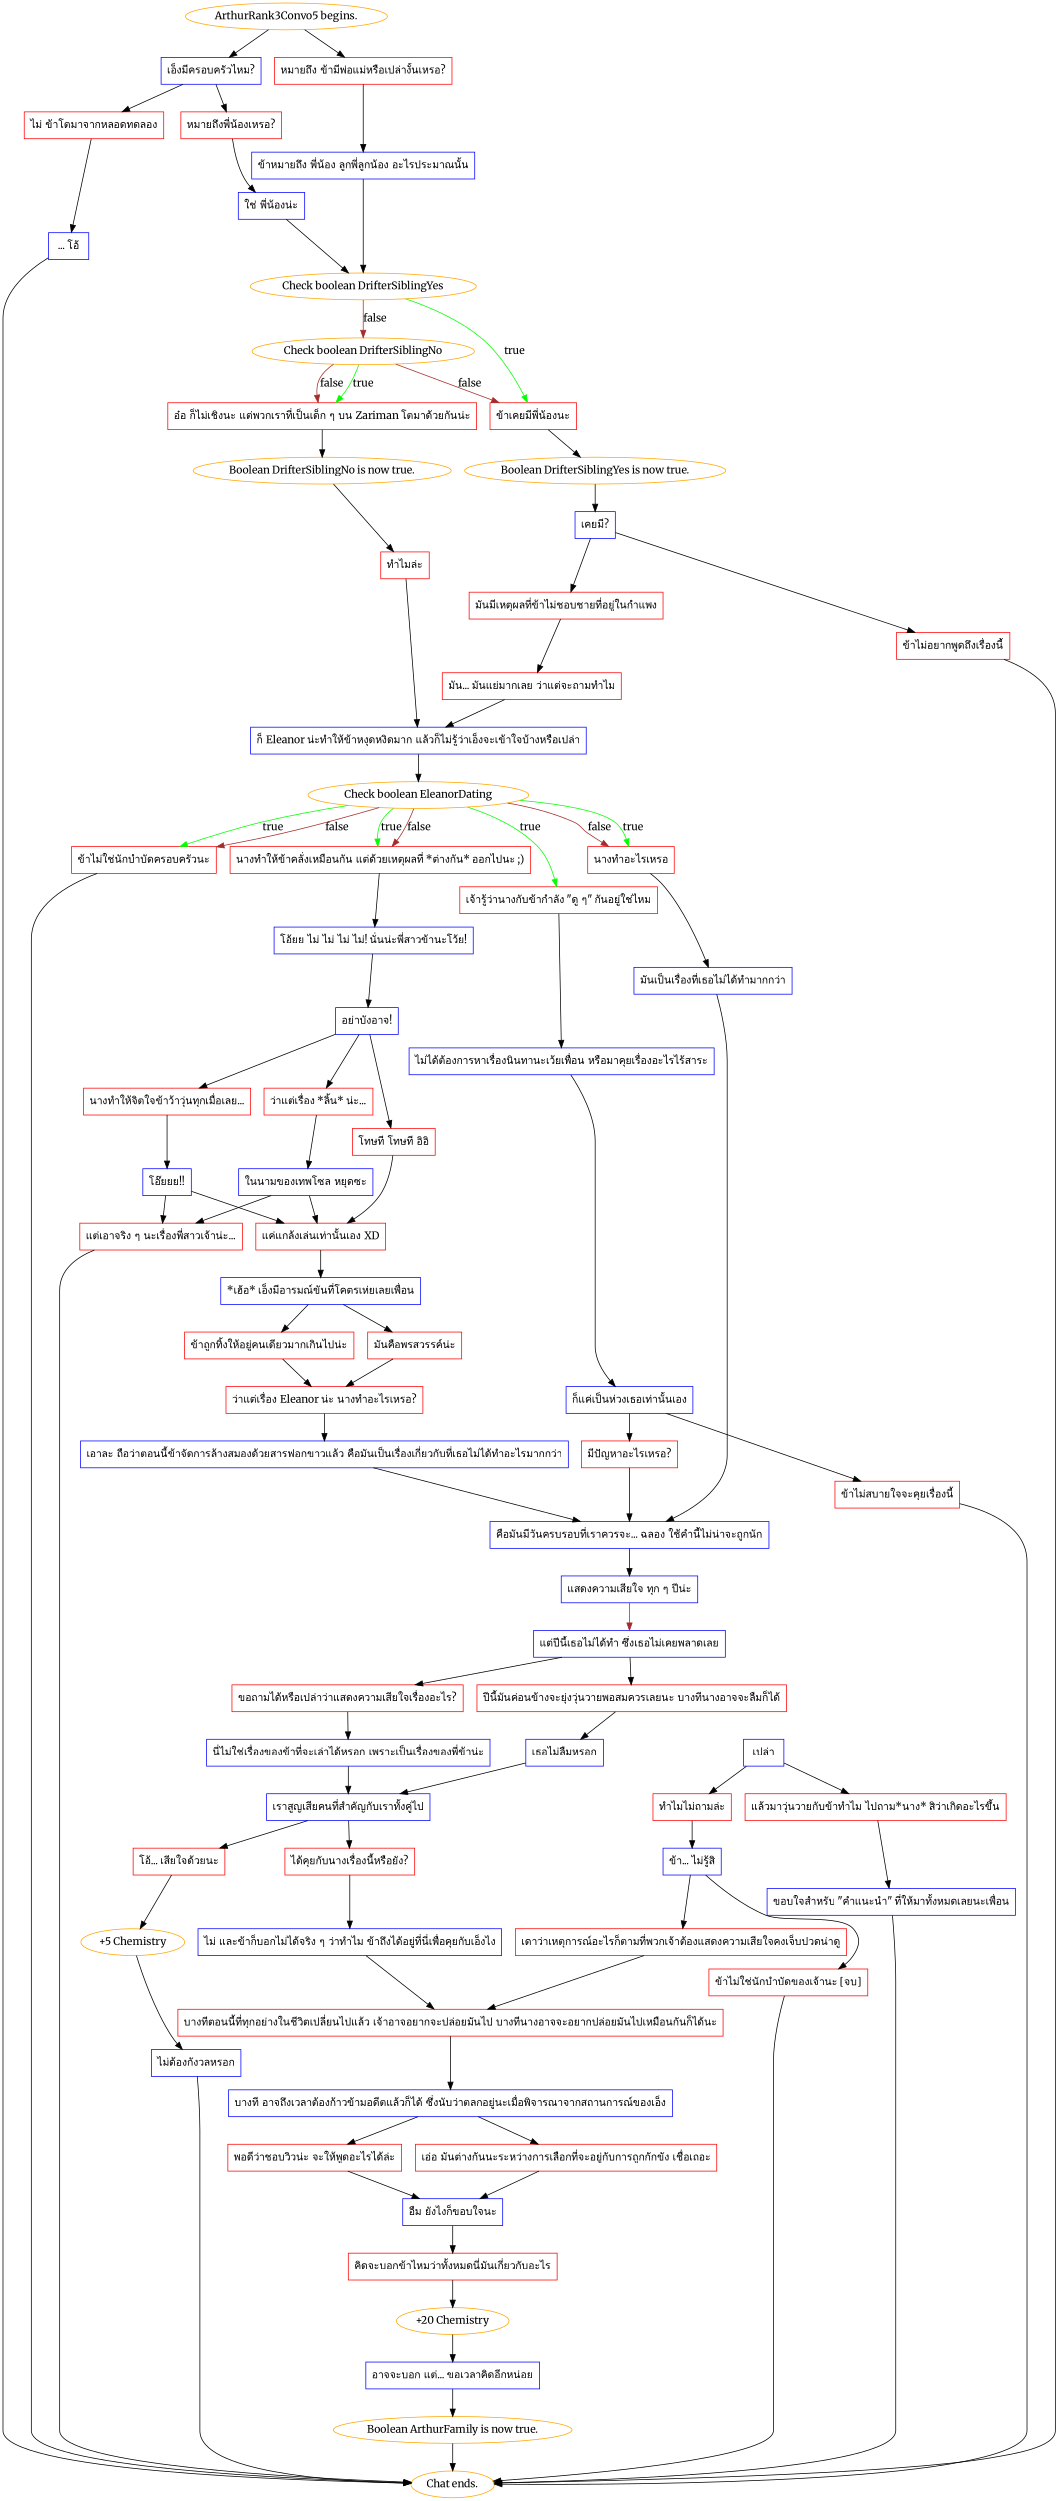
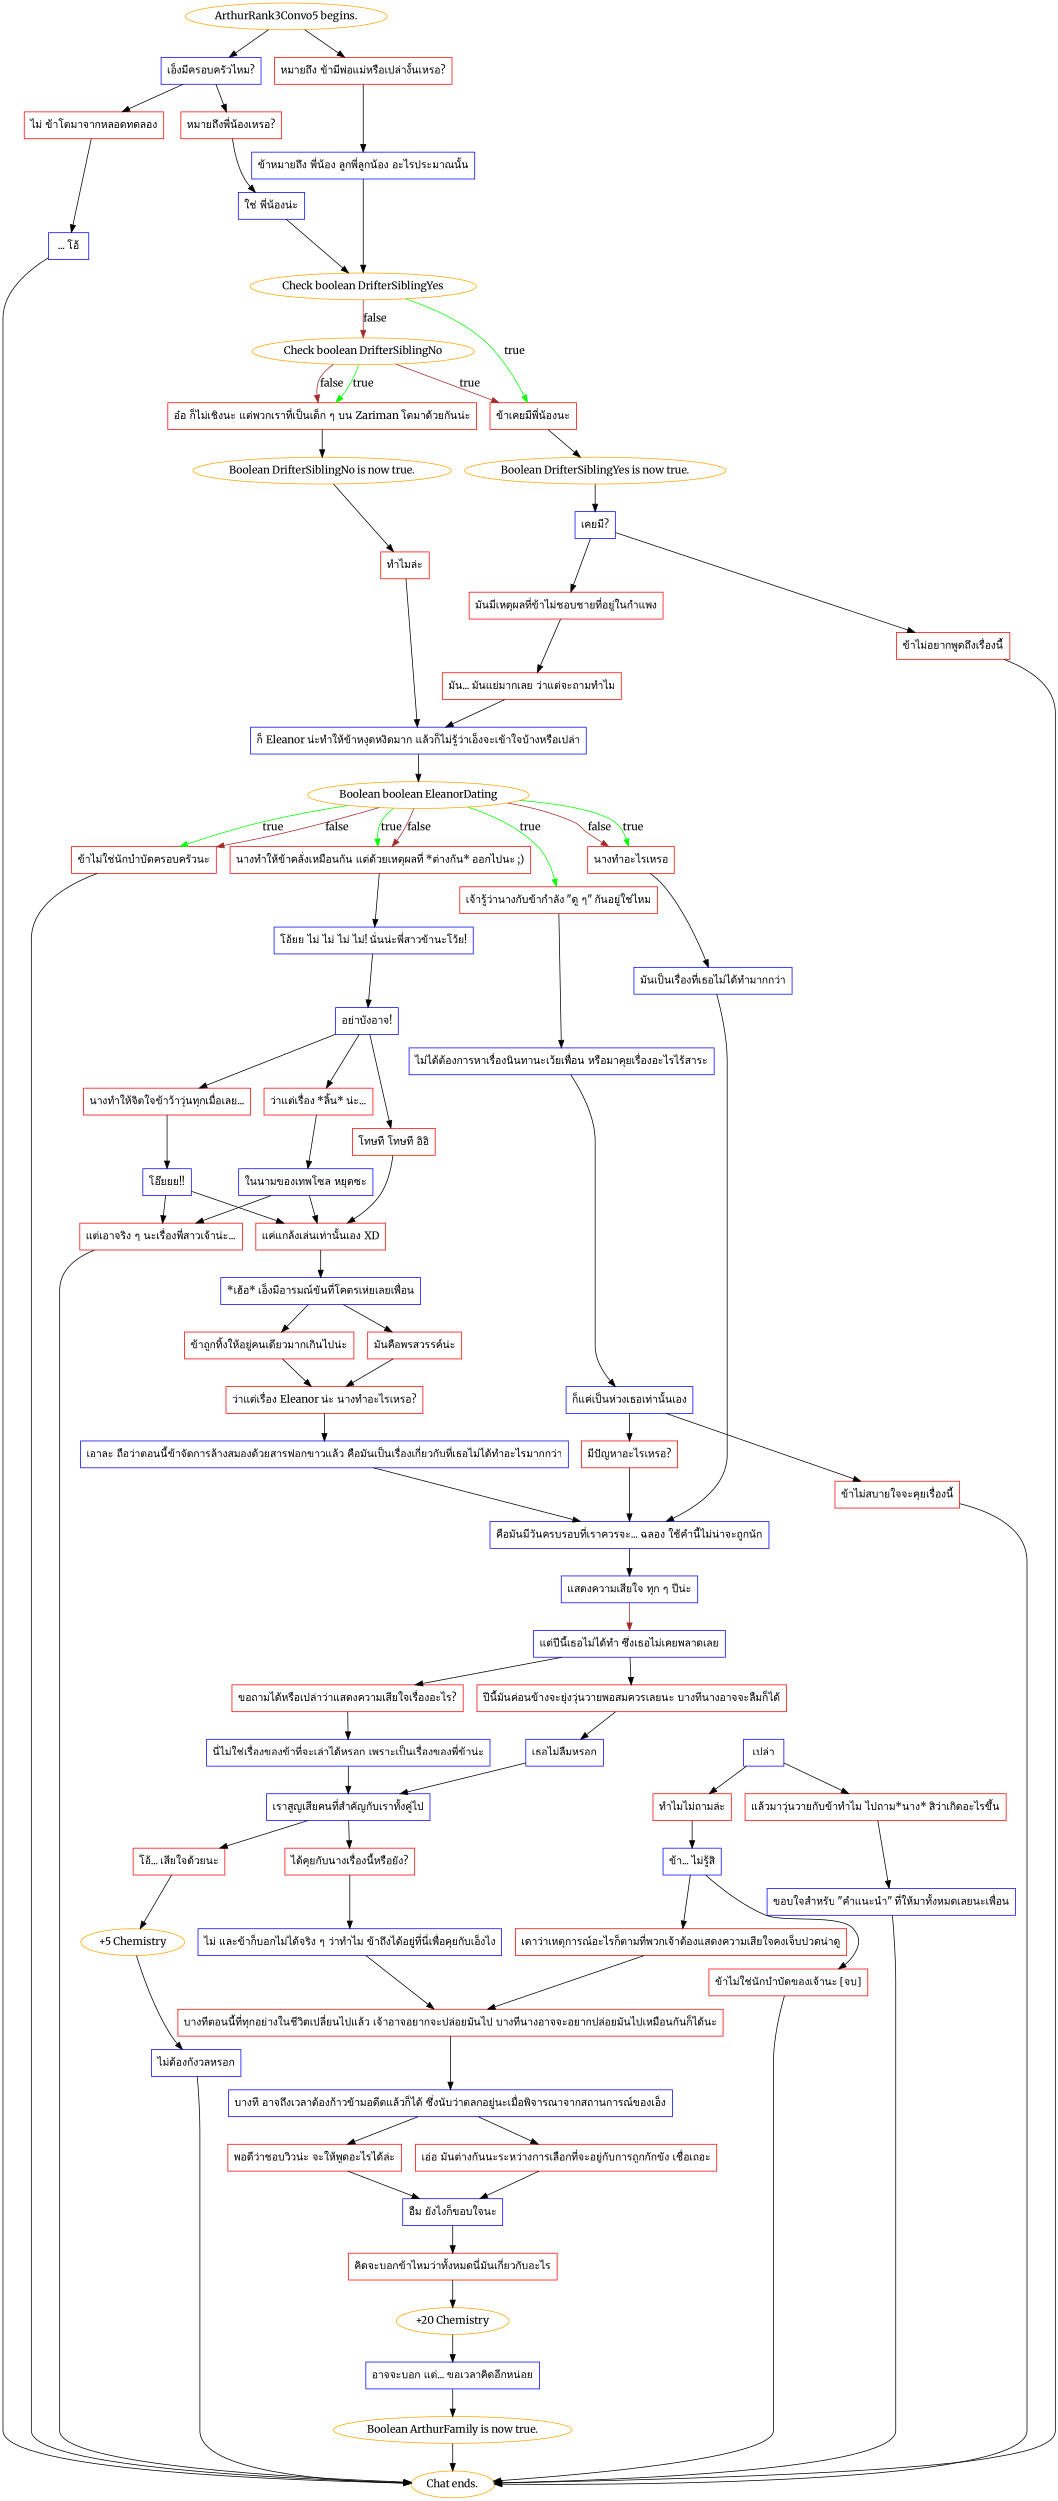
(470, 384) -> (470, 384)
(418, 795) -> (418, 795)
